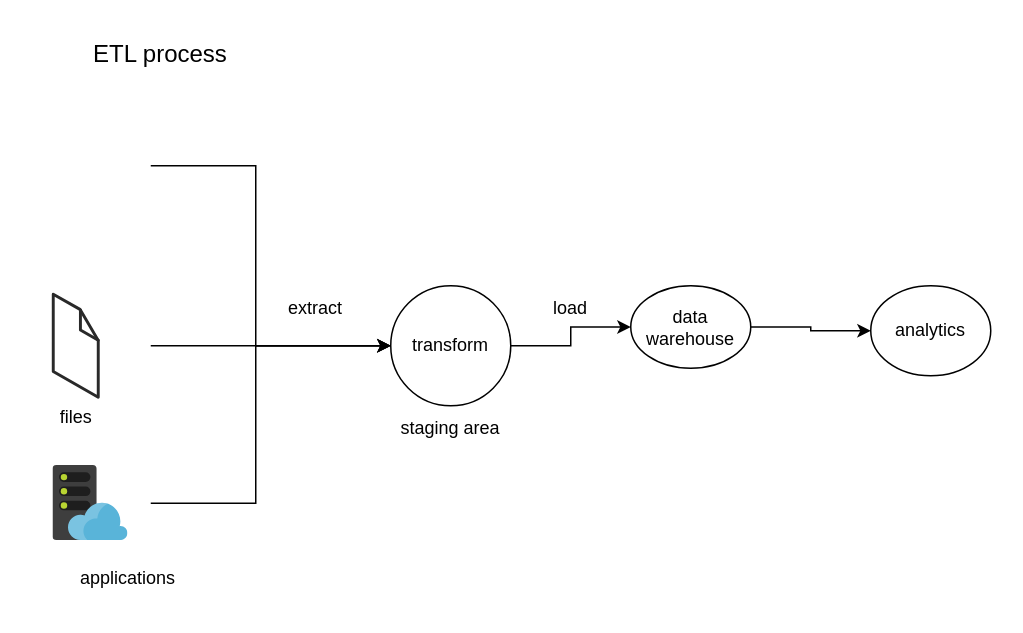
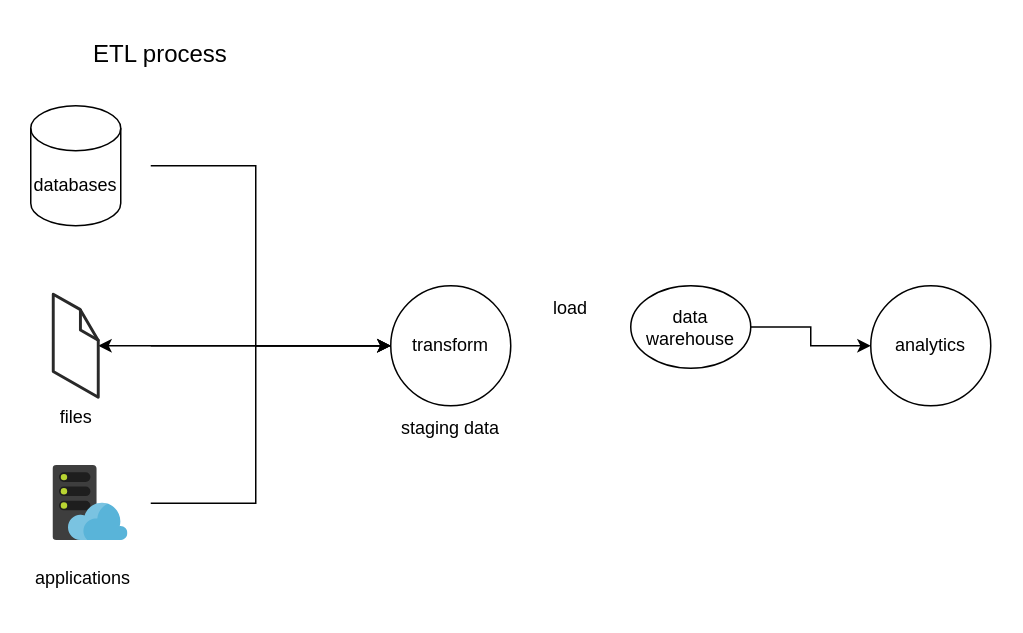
none -> (76, 166)
(316, 308) -> none
(931, 331) -> (931, 346)
(571, 342) -> (129, 346)
(451, 428) -> (451, 428)
(128, 578) -> (83, 578)
